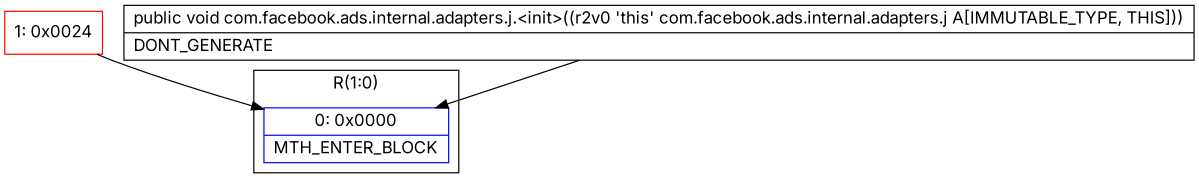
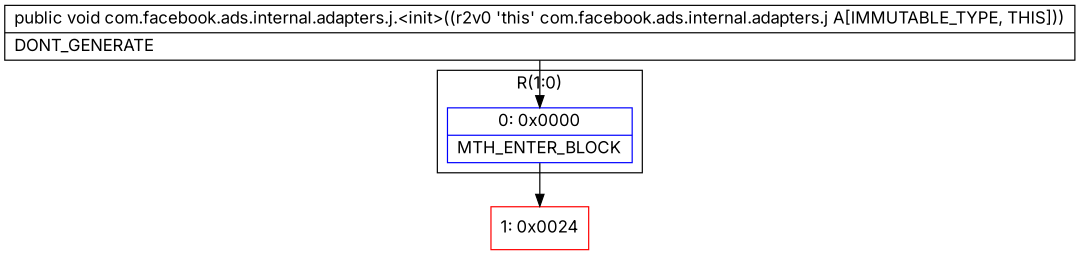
(174, 82) -> (540, 180)
